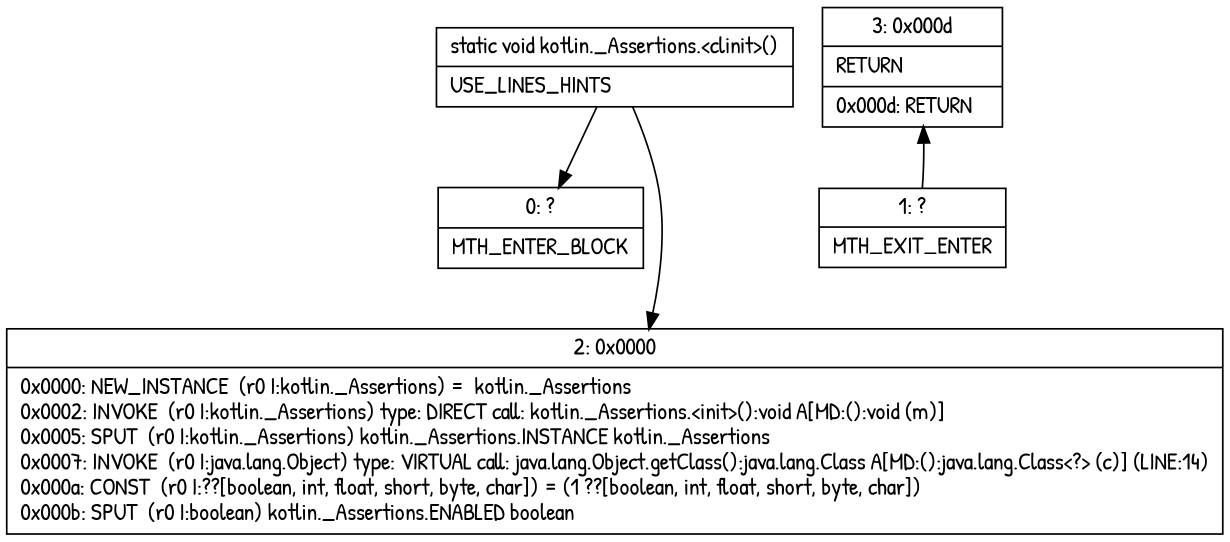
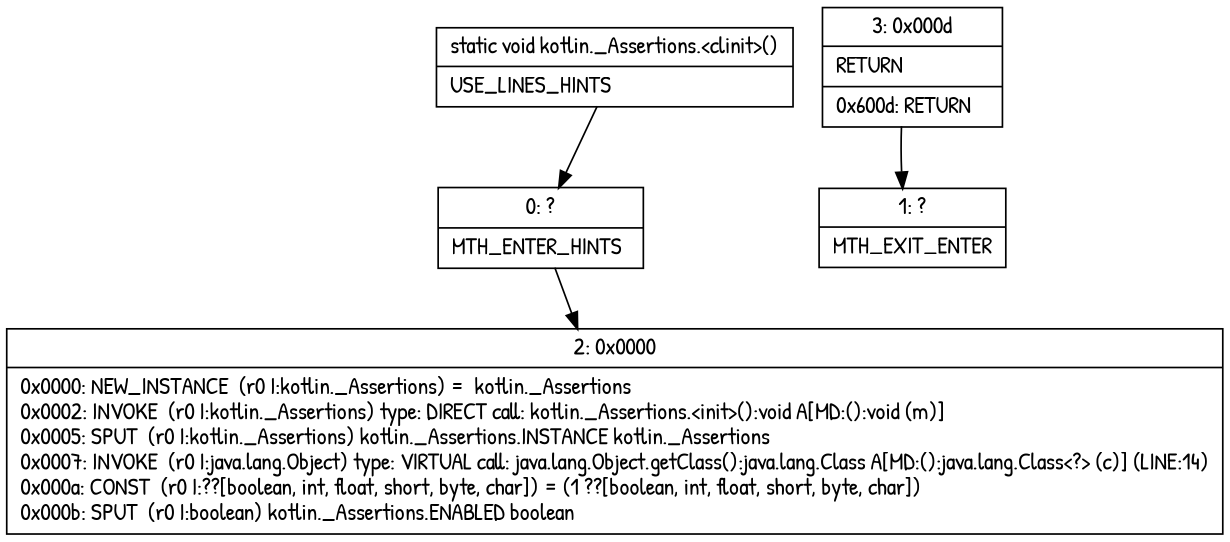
(912, 106) -> (912, 106)
(924, 166) -> (901, 149)
(661, 208) -> (563, 291)
(541, 247) -> (537, 247)
